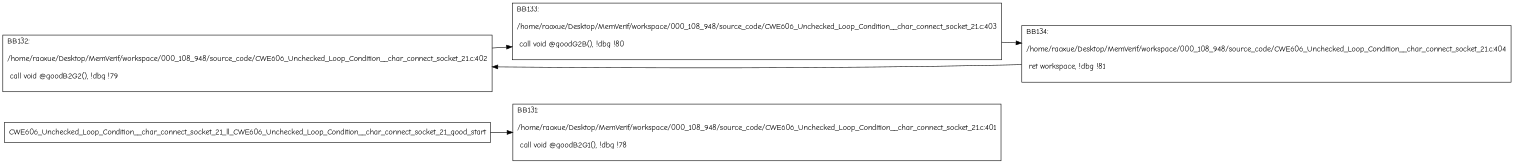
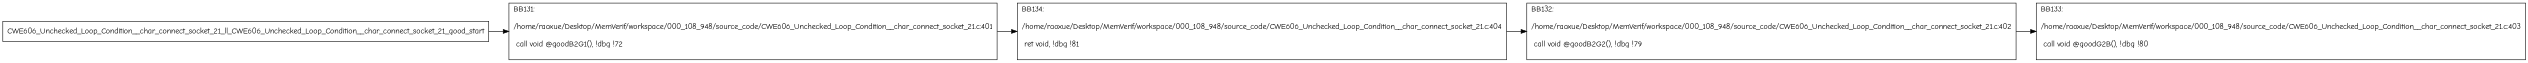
(1009, 43) -> (1004, 31)
(1066, 66) -> (1051, 44)
(572, 145) -> (568, 44)
